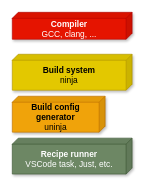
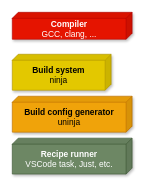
(72, 72) -> (62, 72)
(59, 114) -> (72, 114)
